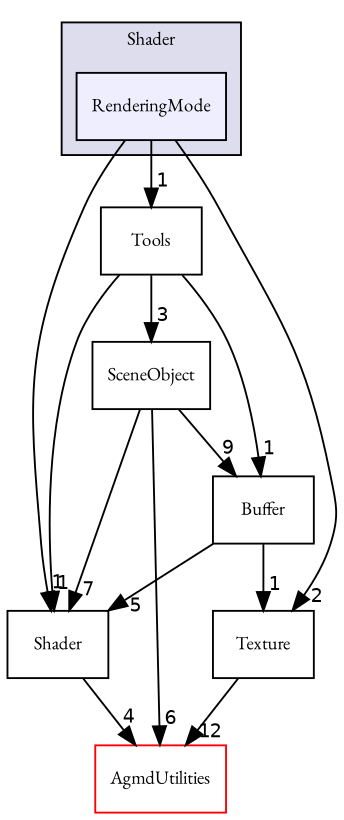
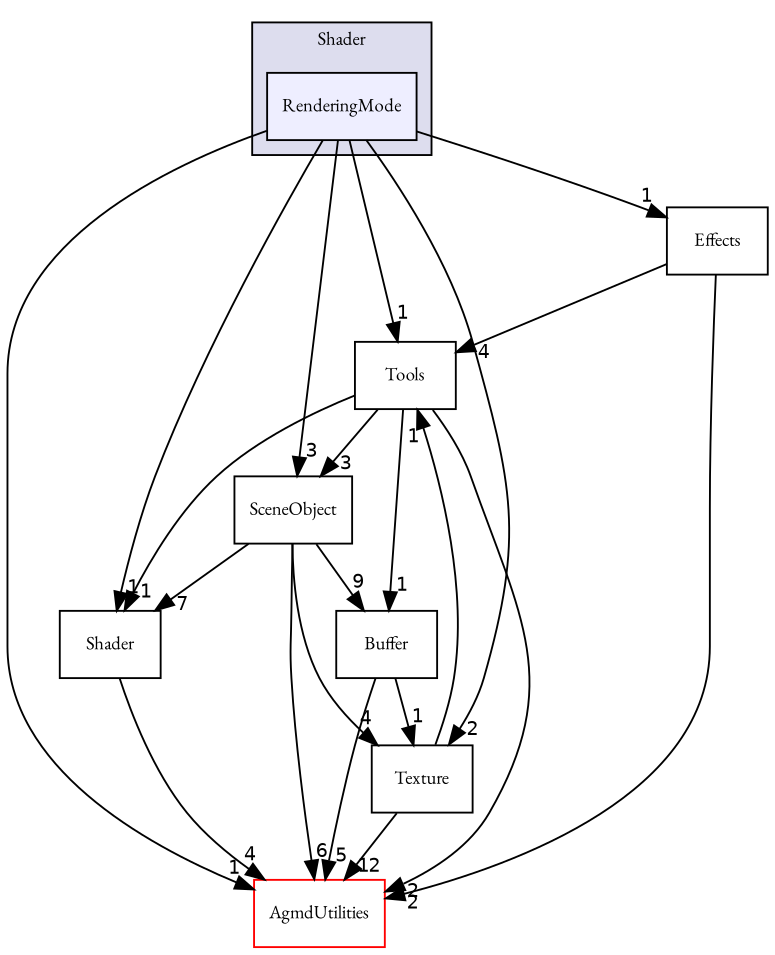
none -> (717, 241)
none -> (319, 299)
none -> (7, 495)
(169, 572) -> (349, 769)
none -> (456, 586)
none -> (307, 647)
none -> (528, 662)
